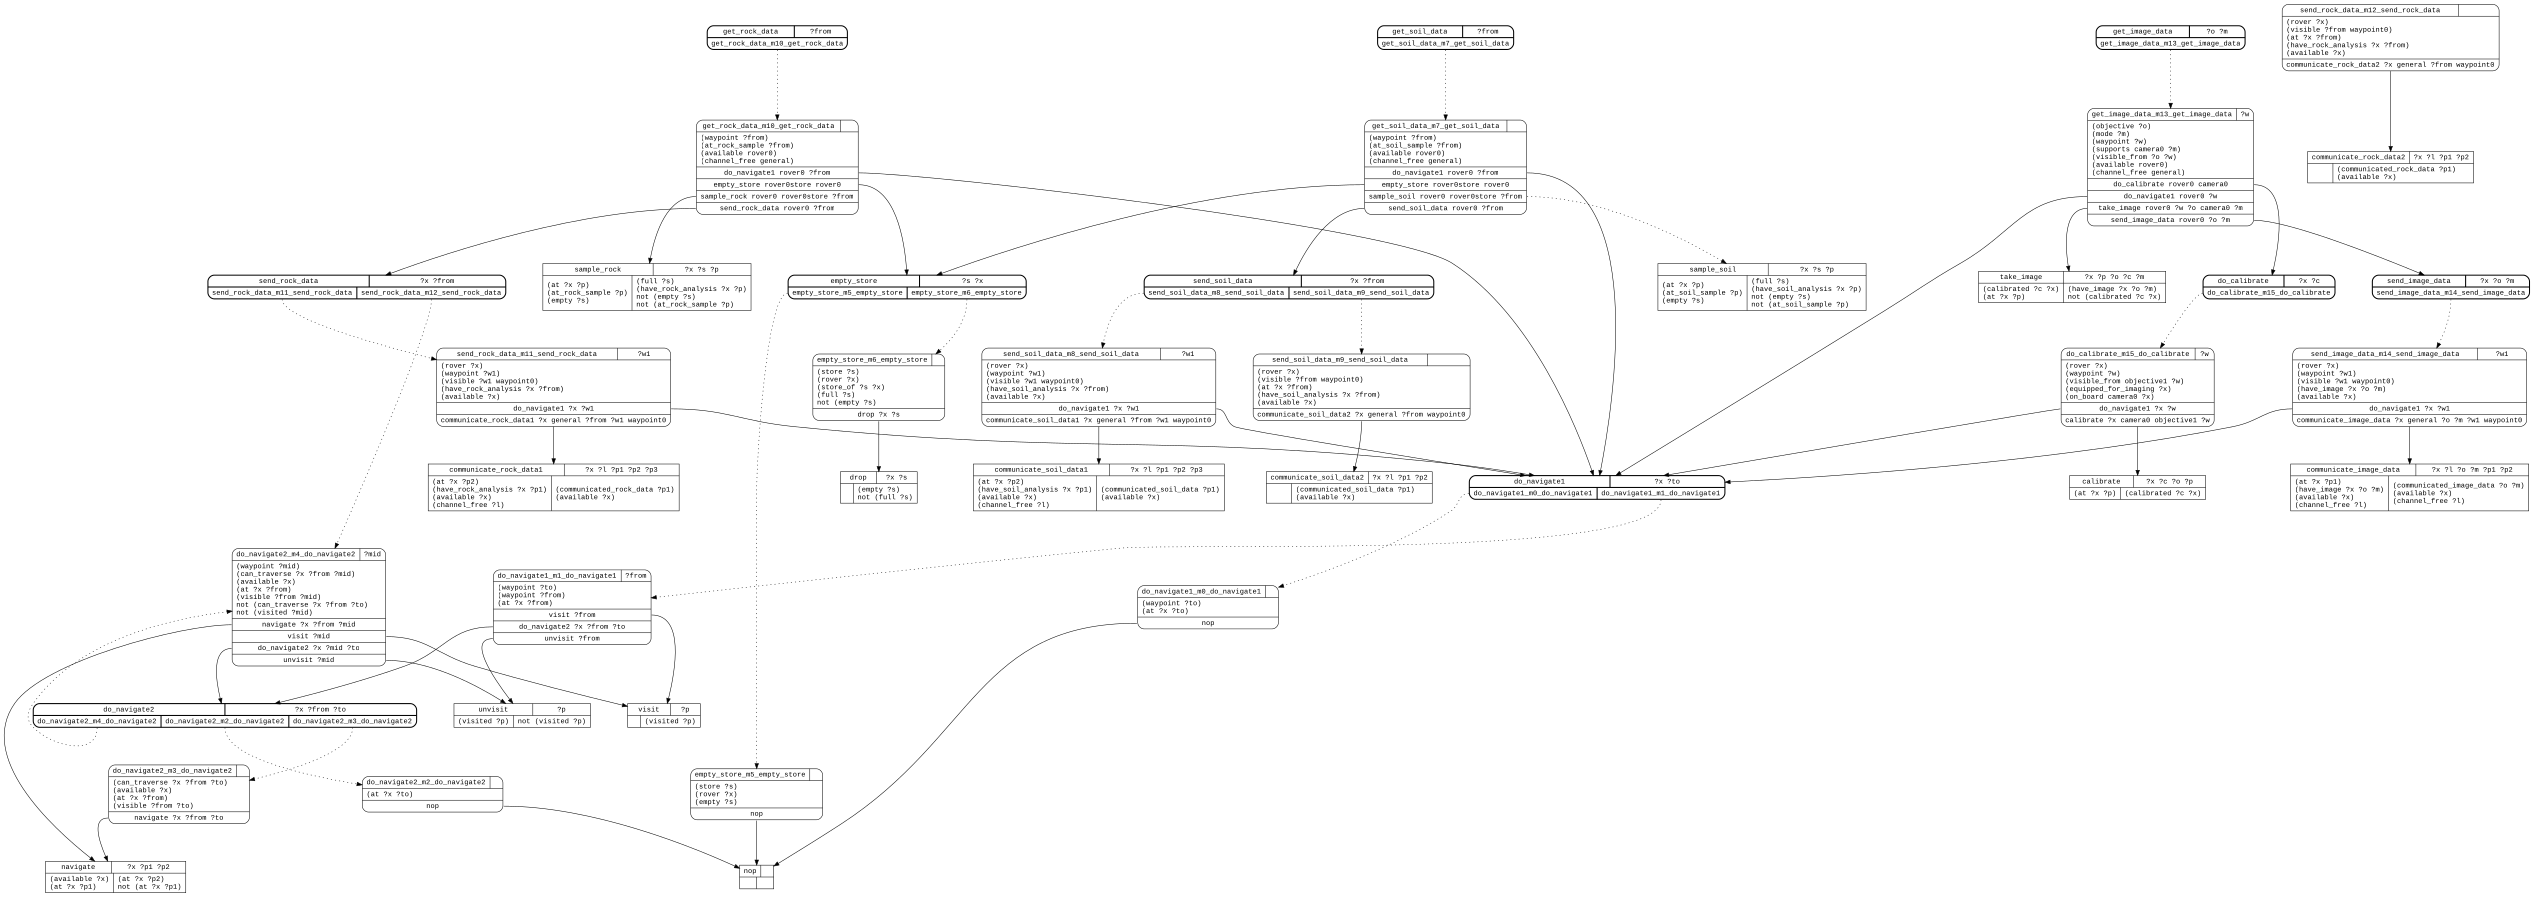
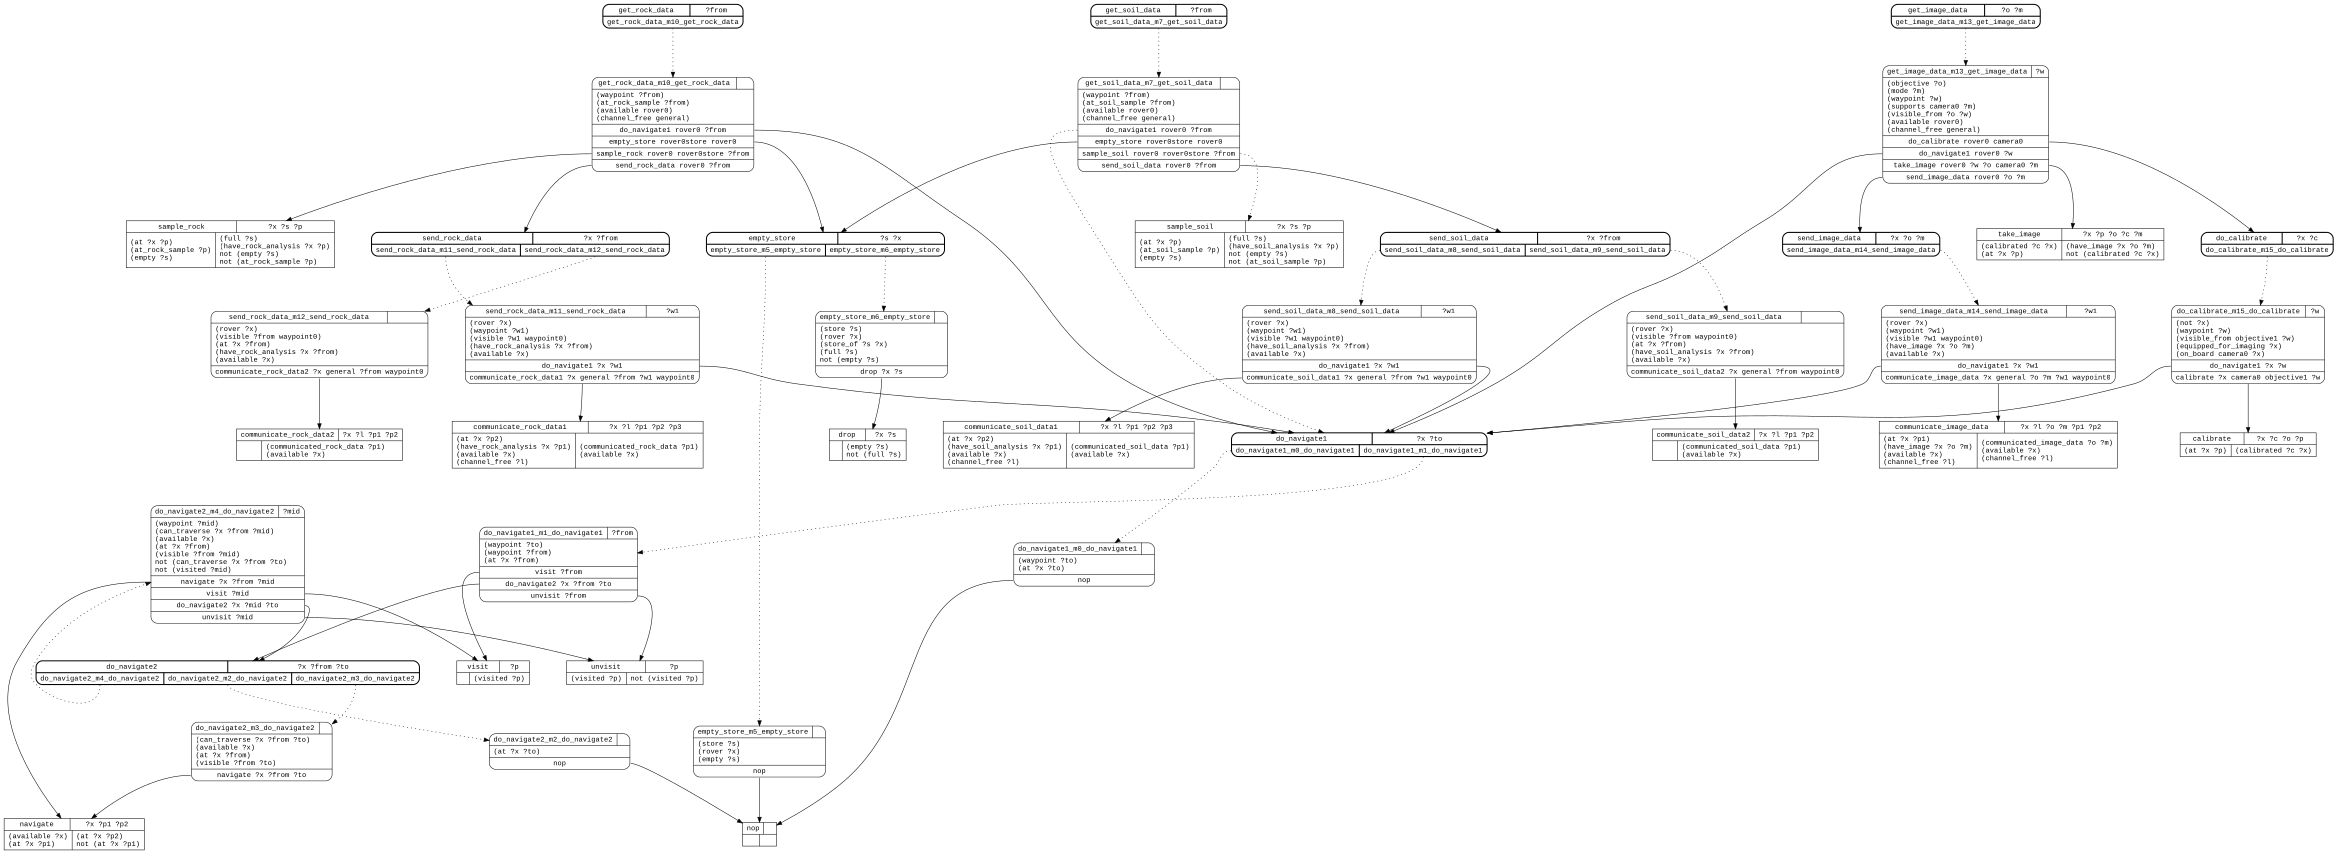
(1615, 300) -> (1141, 306)
(2087, 366) -> (2193, 323)
(389, 423) -> (513, 284)
